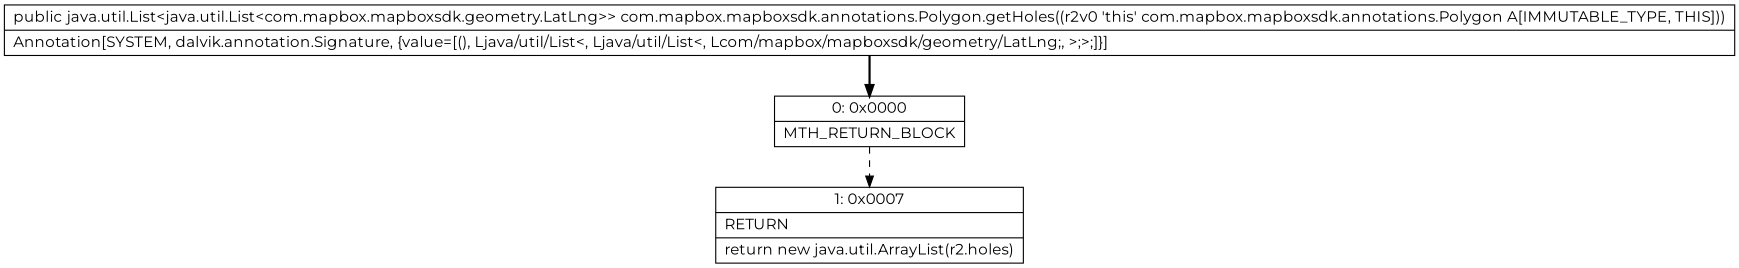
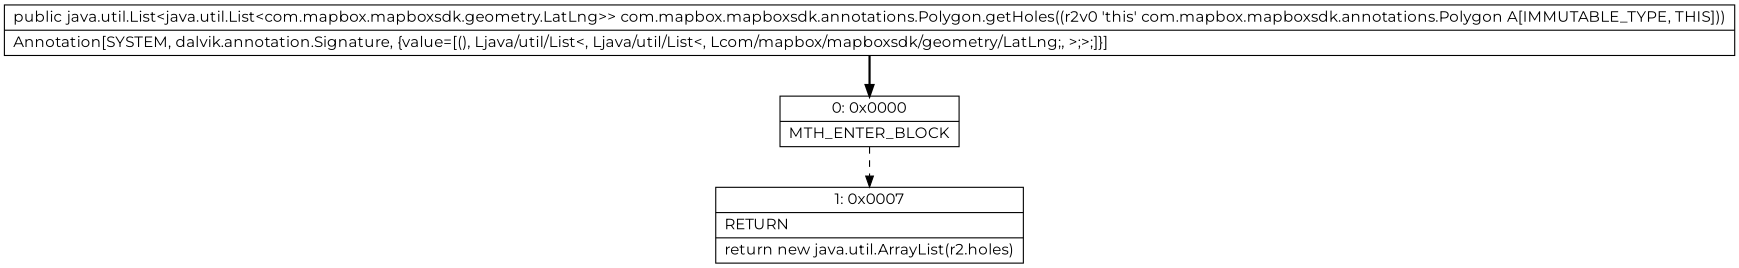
(870, 133) -> (870, 133)
